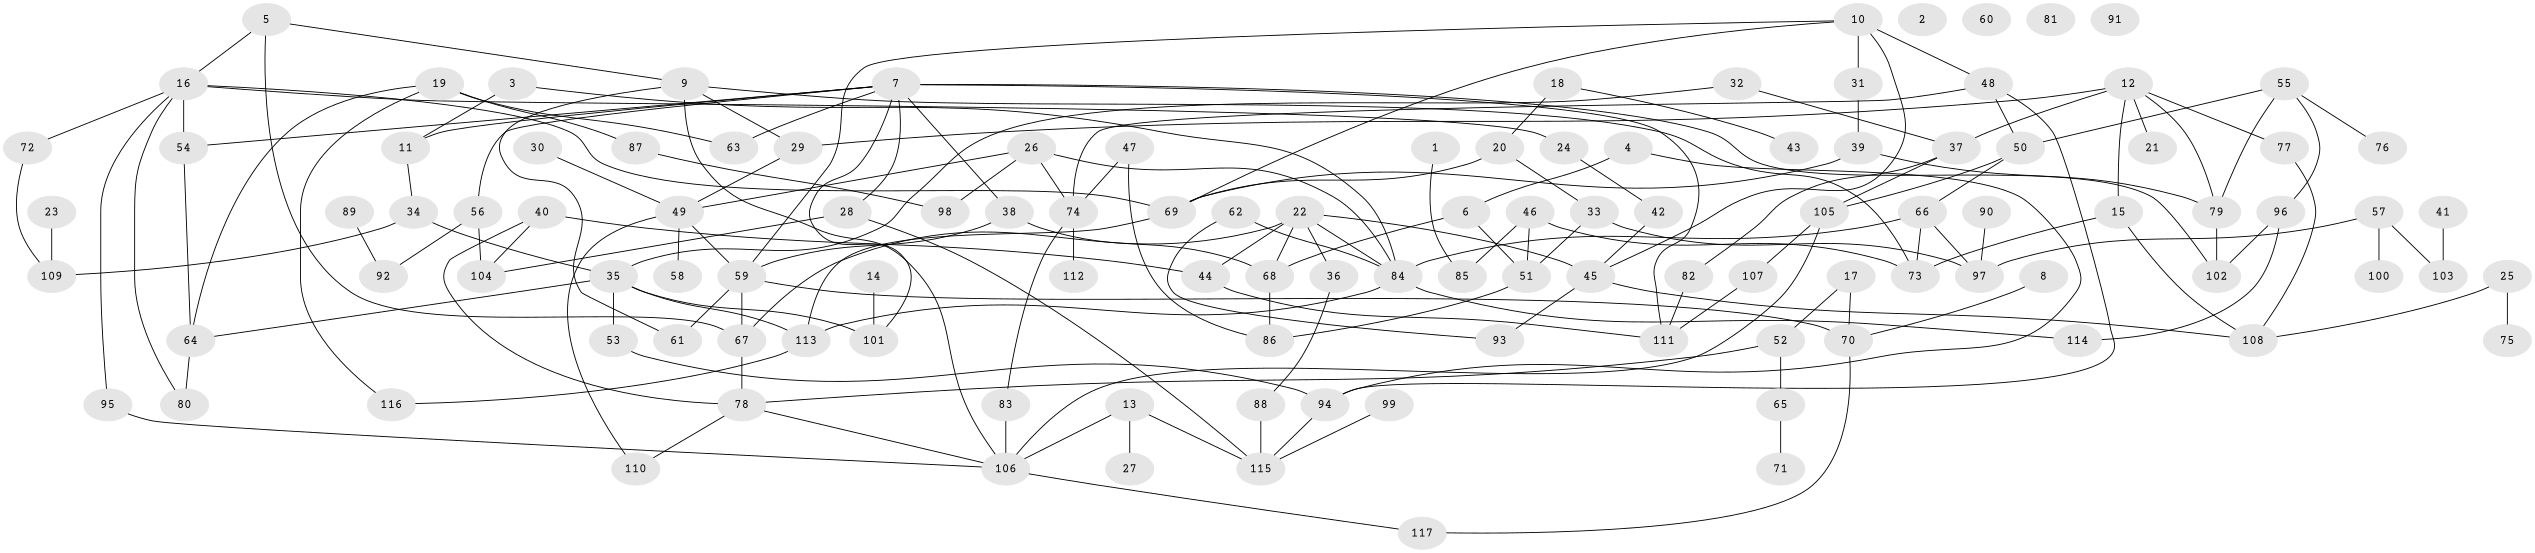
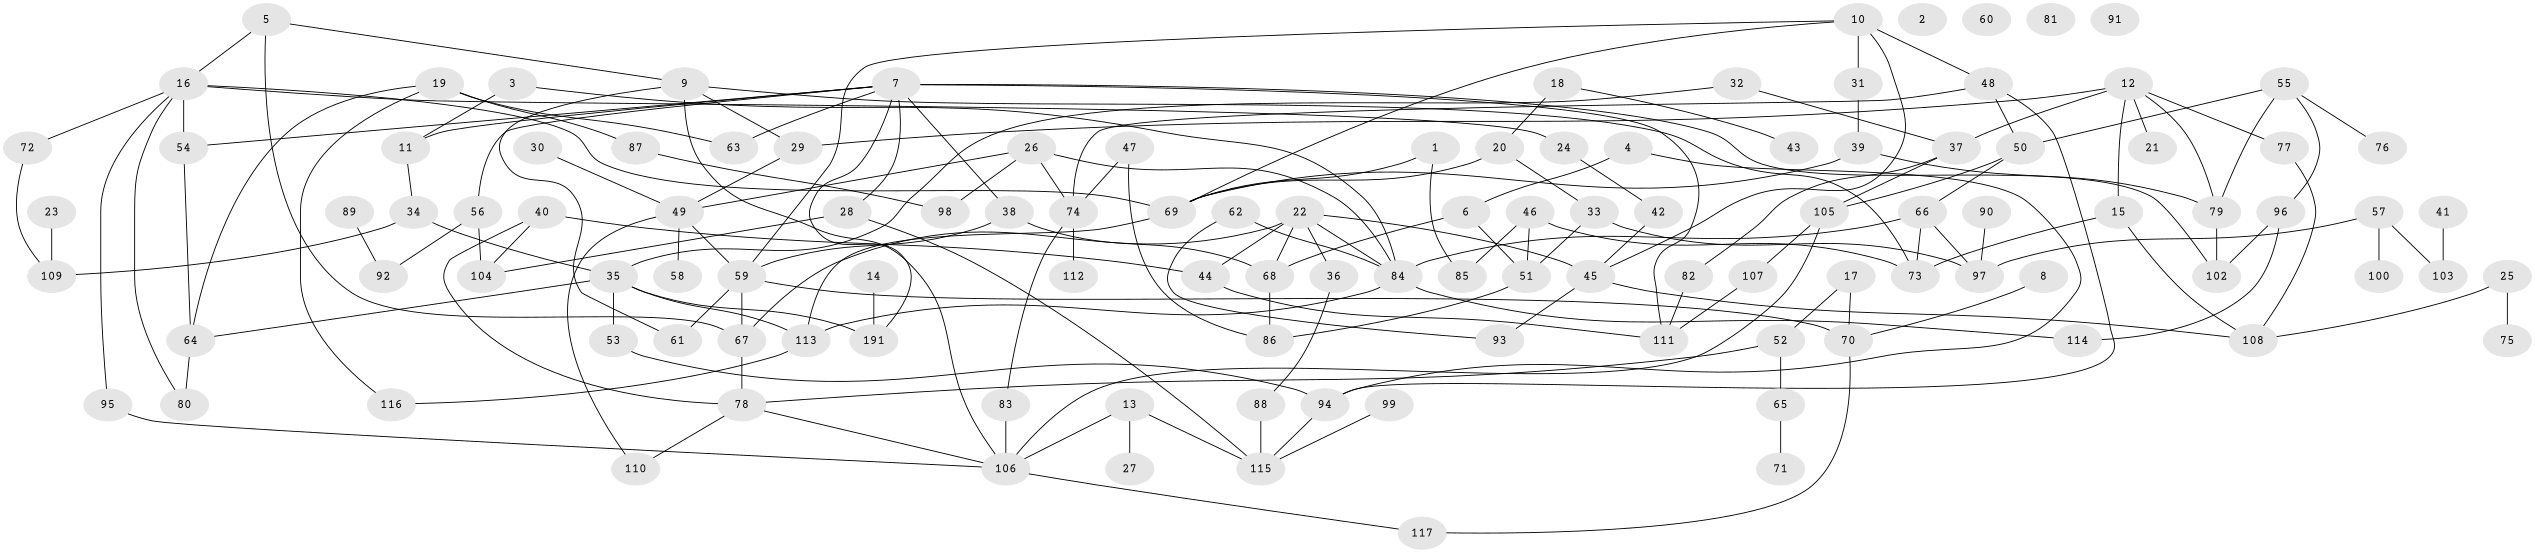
none -> (1303, 179)
(874, 341) -> (874, 341)
